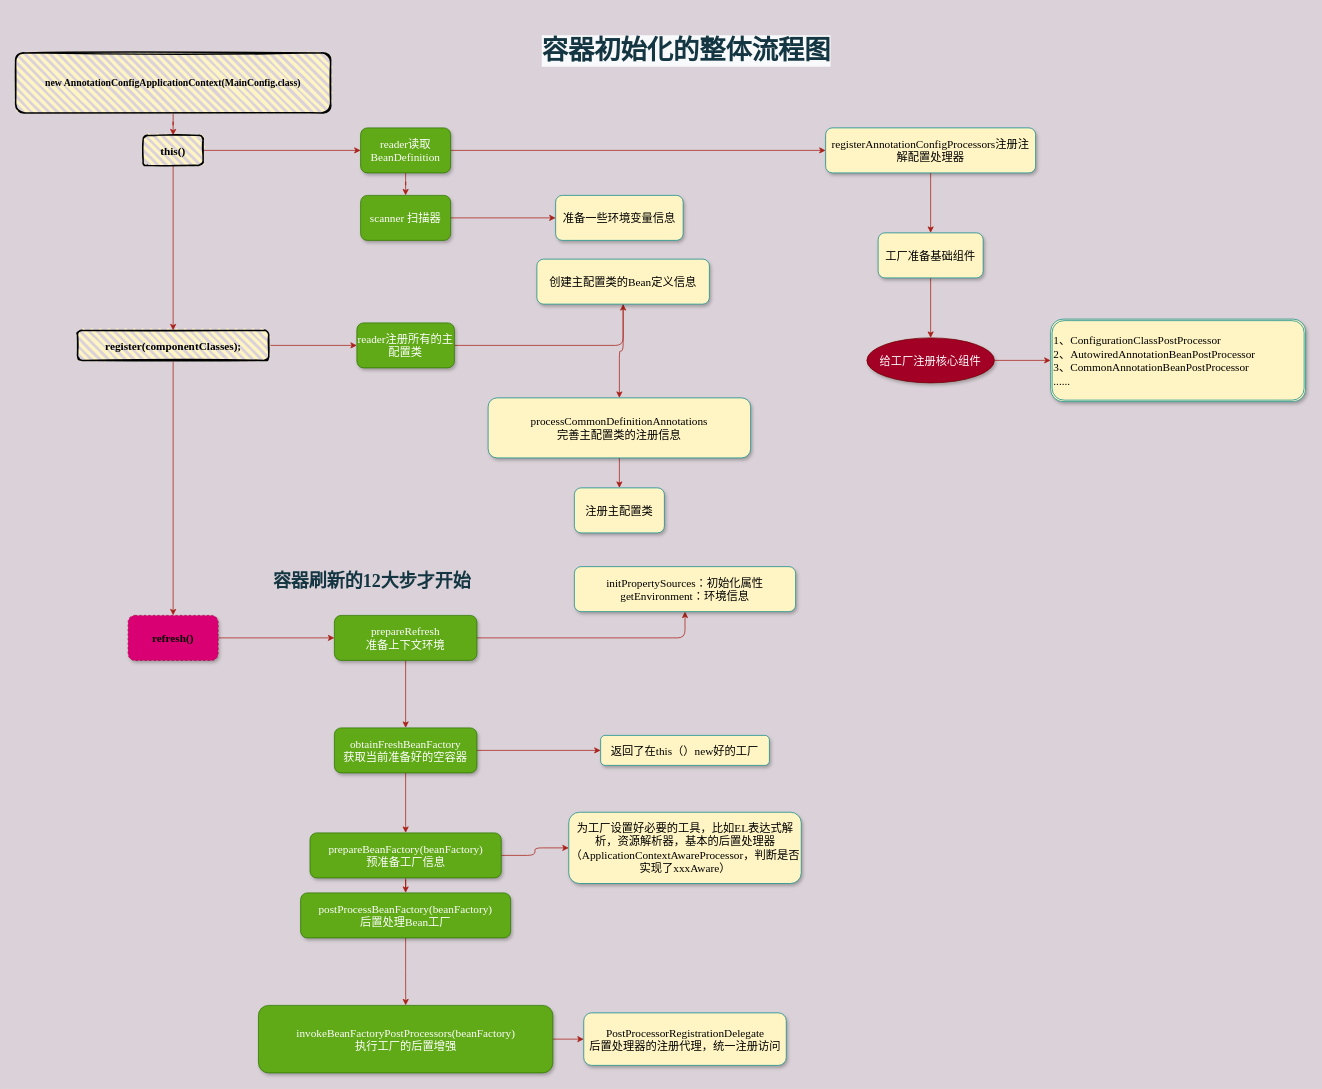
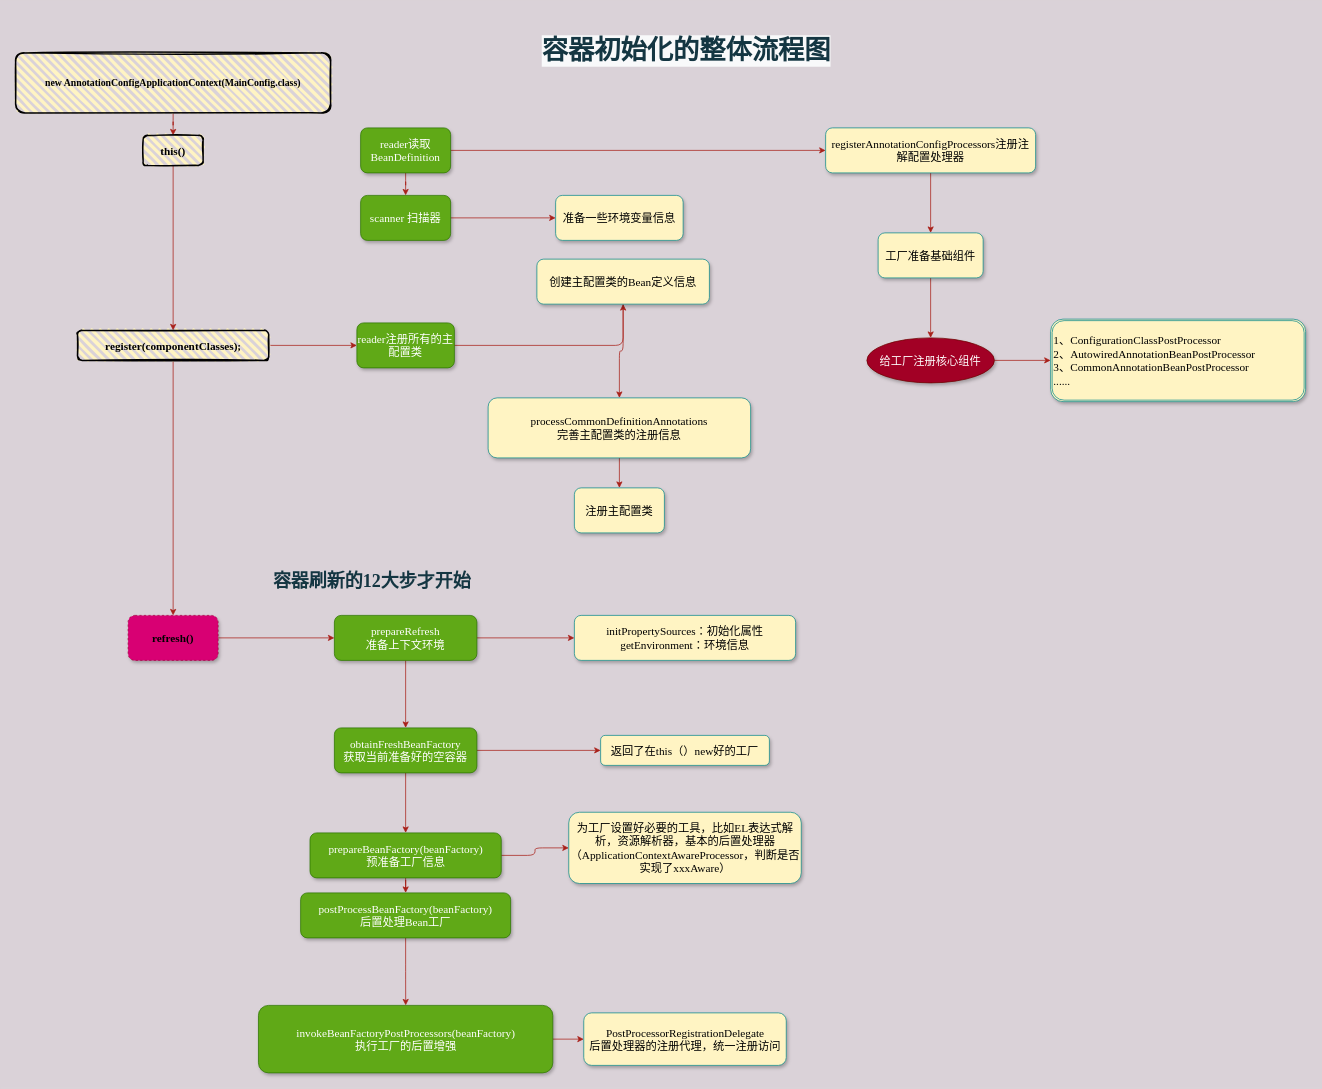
(279, 150) -> none
(685, 589) -> (685, 638)
